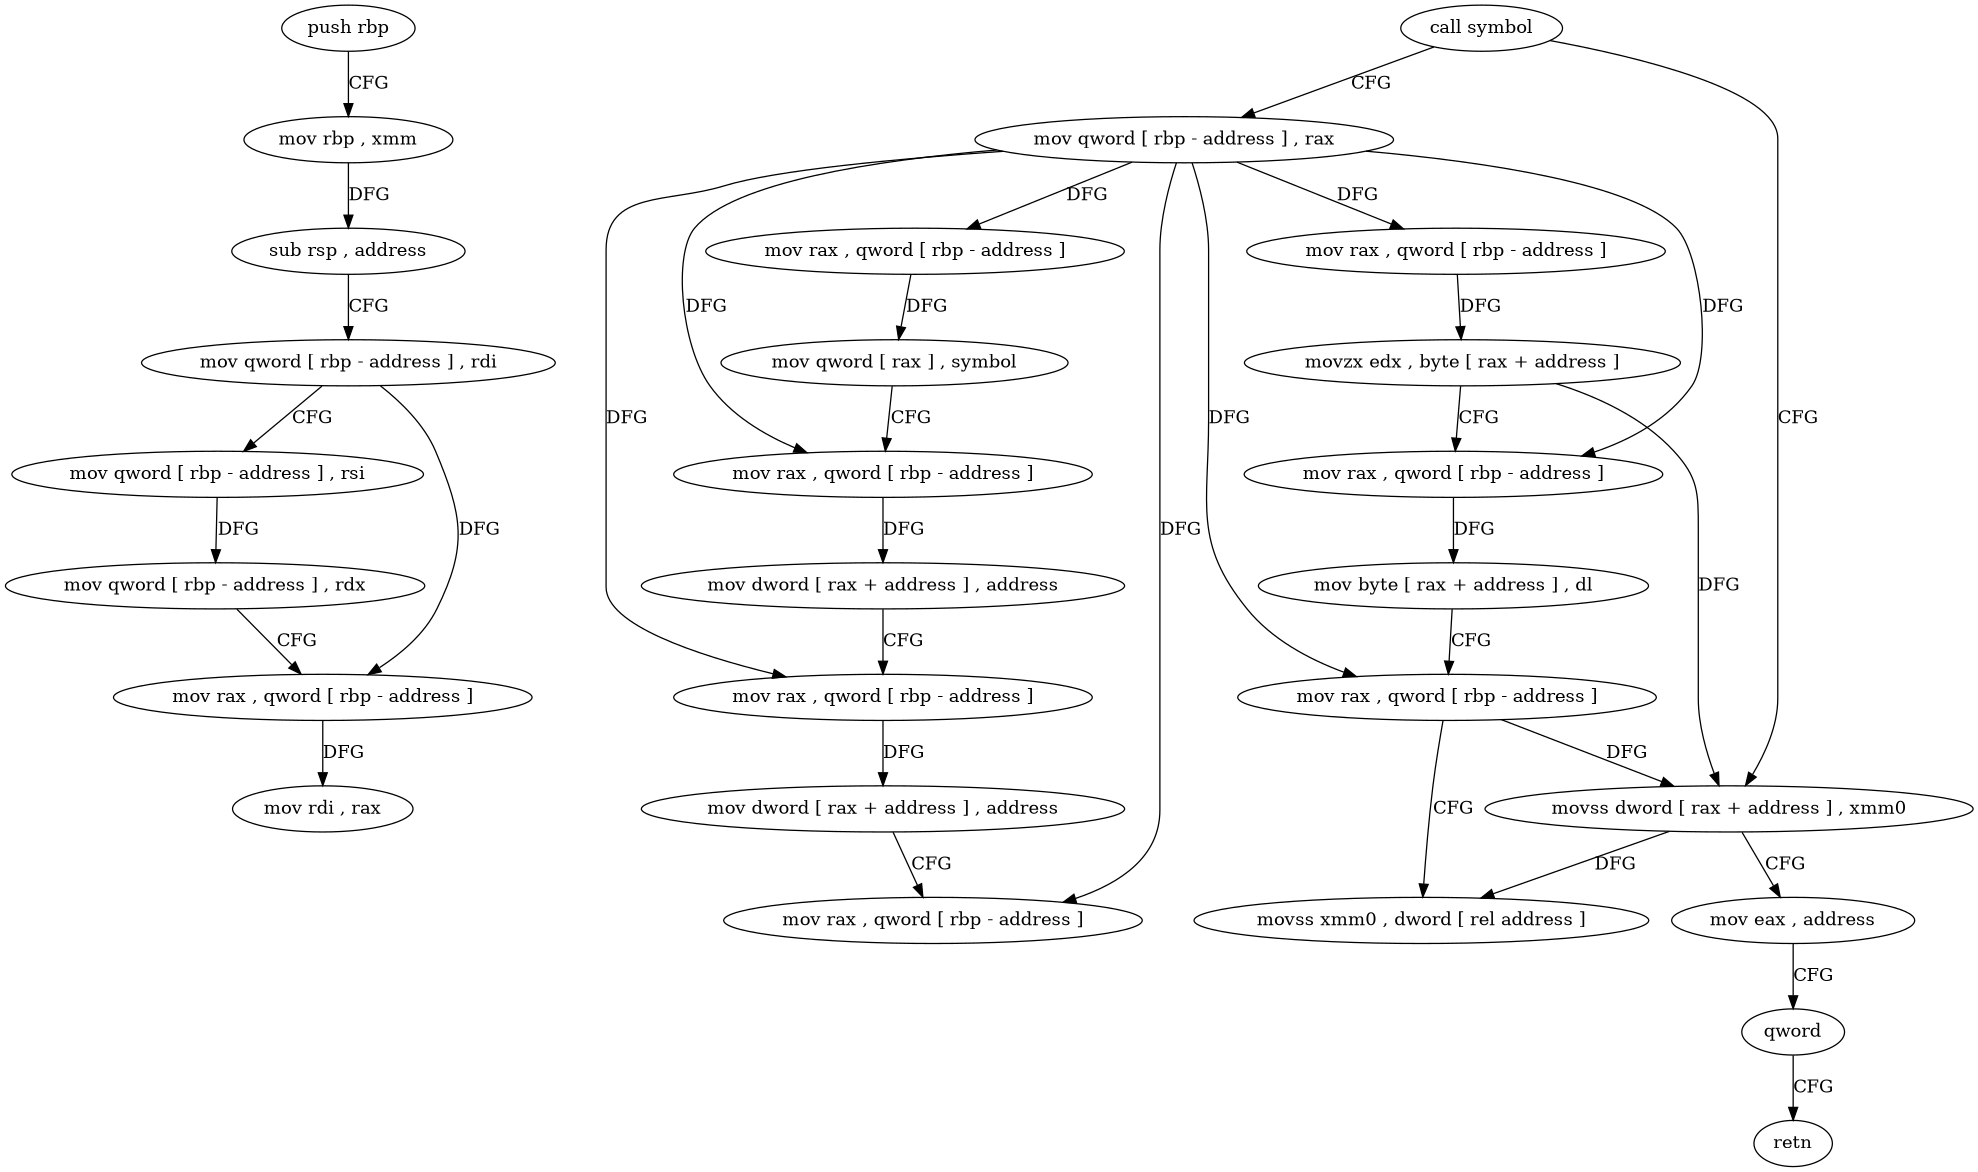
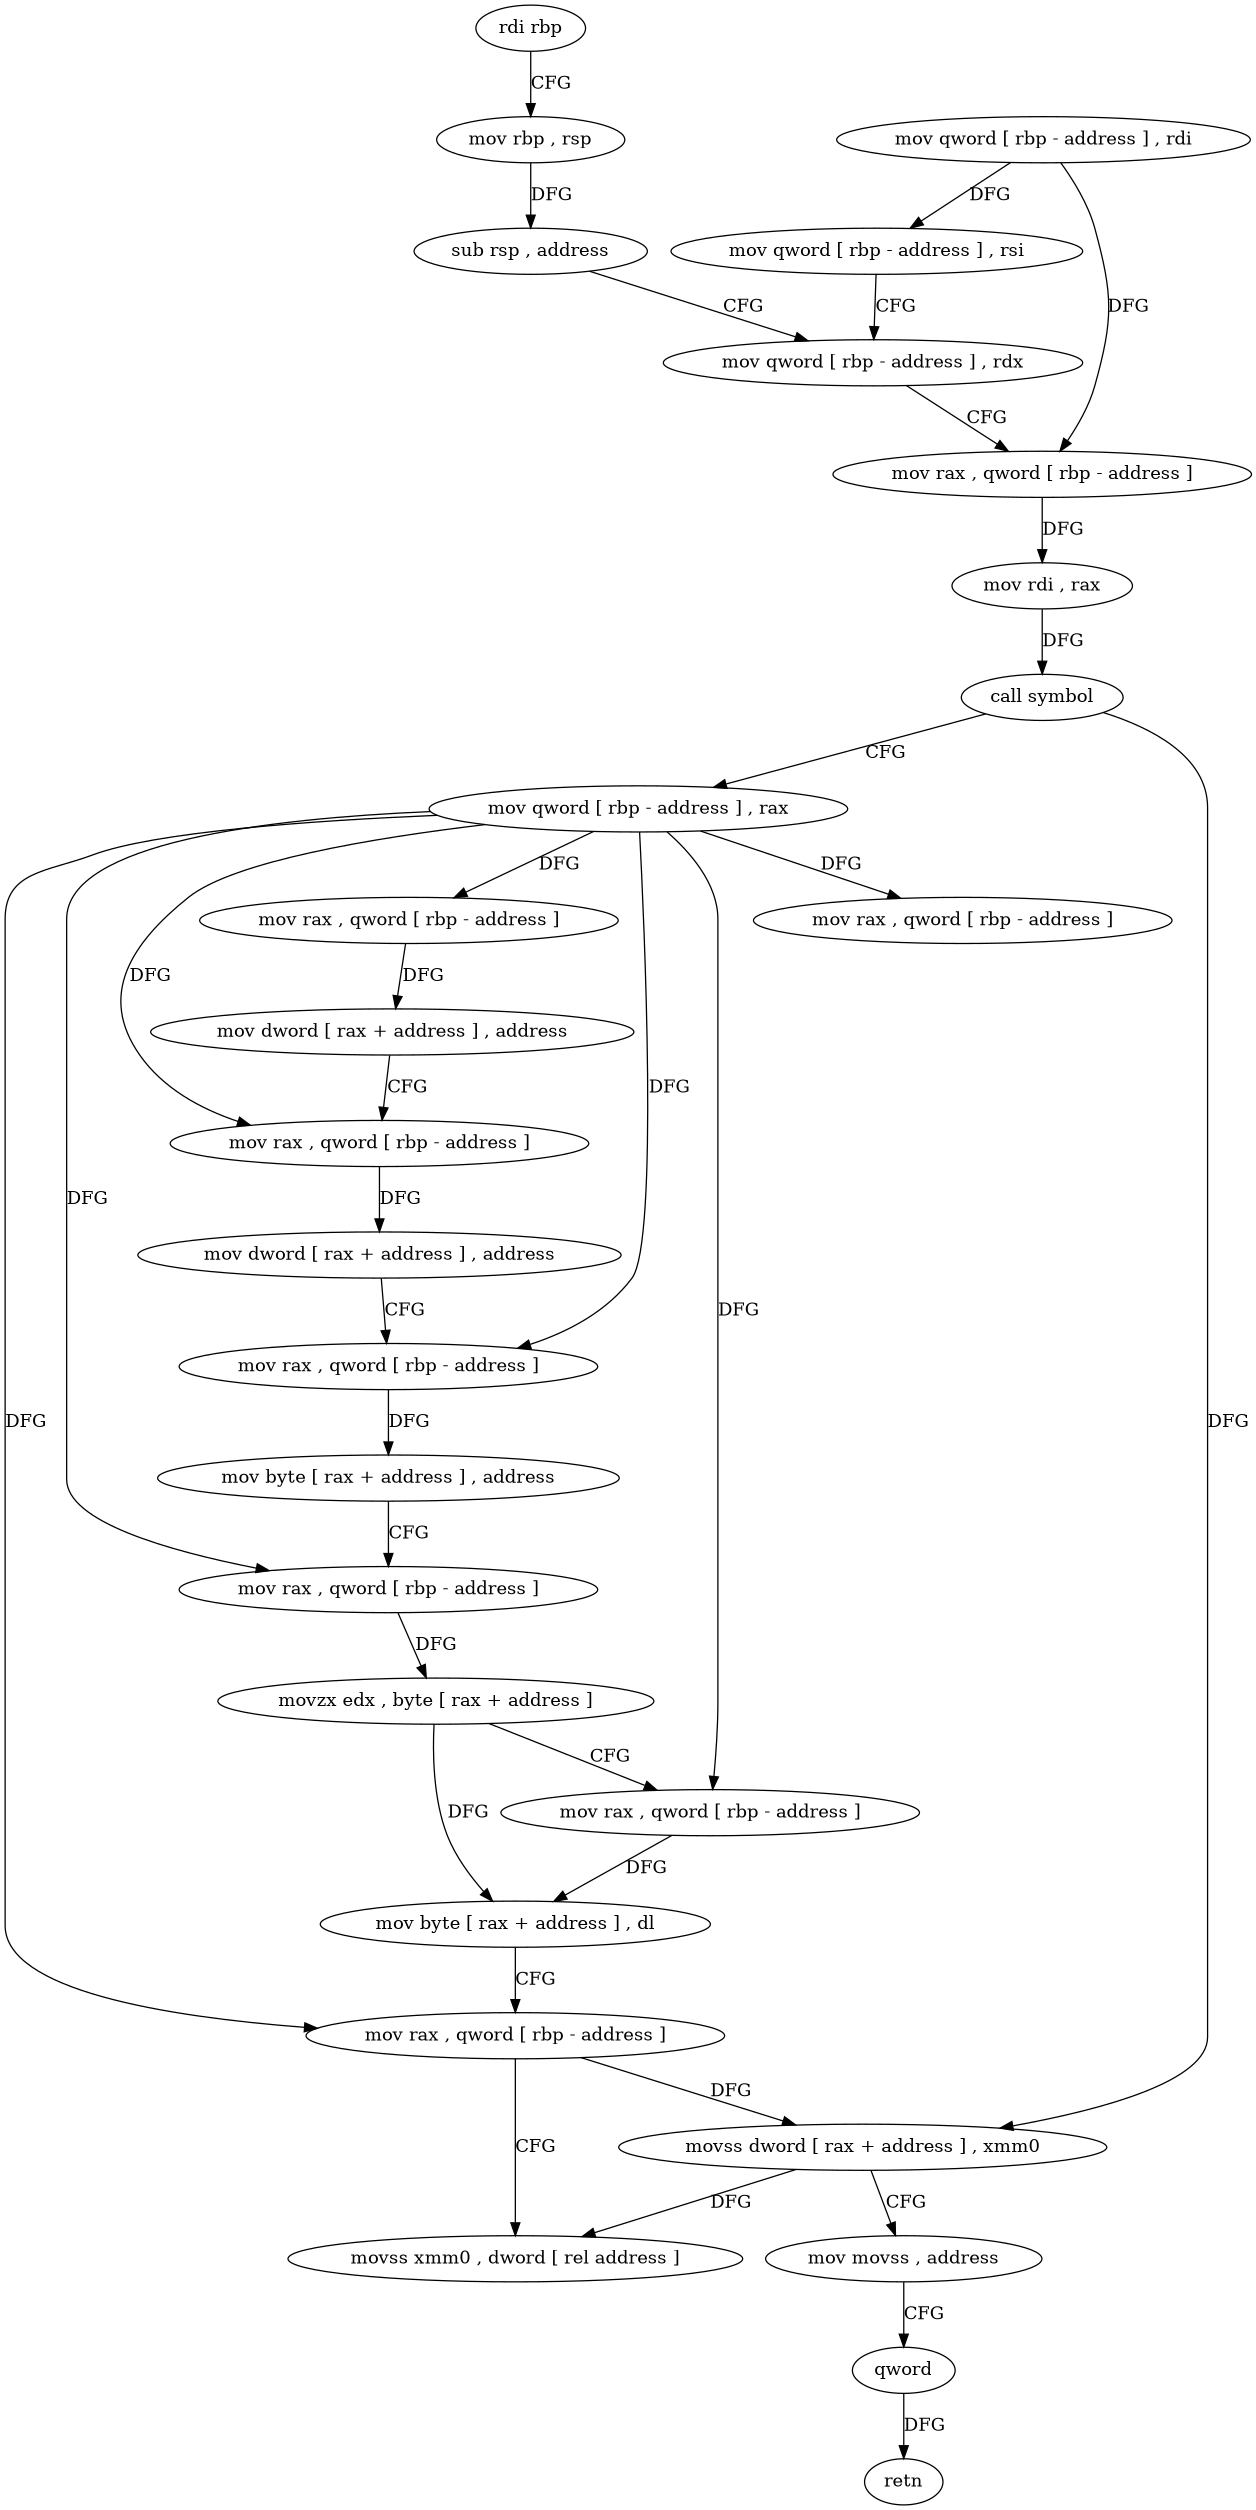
(348, 28) -> (531, 28)
(348, 140) -> (531, 140)
(348, 301) -> (692, 304)
(895, 363) -> none
(313, 419) -> (990, 195)
(1798, 419) -> (1229, 1422)
(239, 530) -> (896, 307)
(1698, 541) -> (441, 1814)
none -> (1042, 635)
(1793, 920) -> (904, 2259)
(1814, 1088) -> (925, 2426)
none -> (388, 1478)
